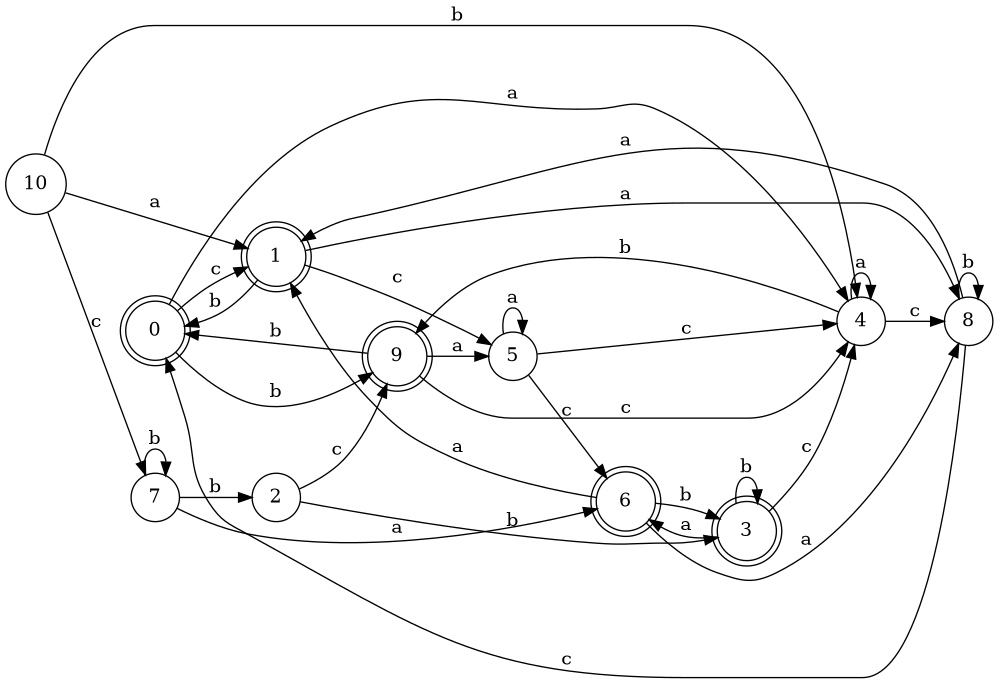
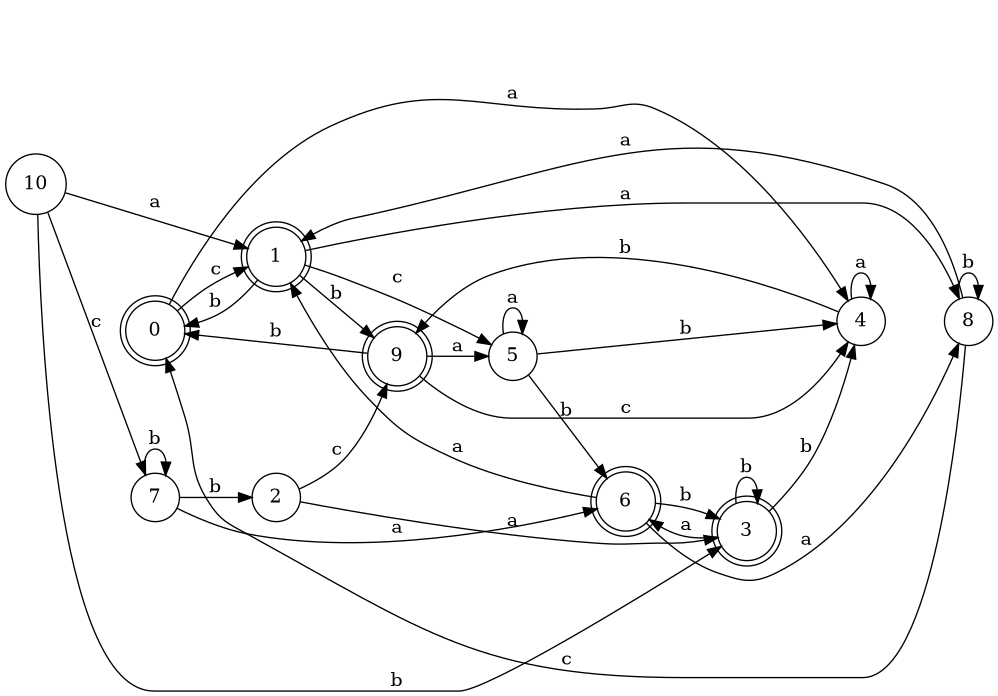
(497, 26) -> (195, 691)
(908, 321) -> none
(686, 329) -> (686, 329)
(262, 406) -> (332, 302)
(567, 411) -> (567, 411)
(807, 447) -> (807, 447)
(513, 521) -> (513, 521)
